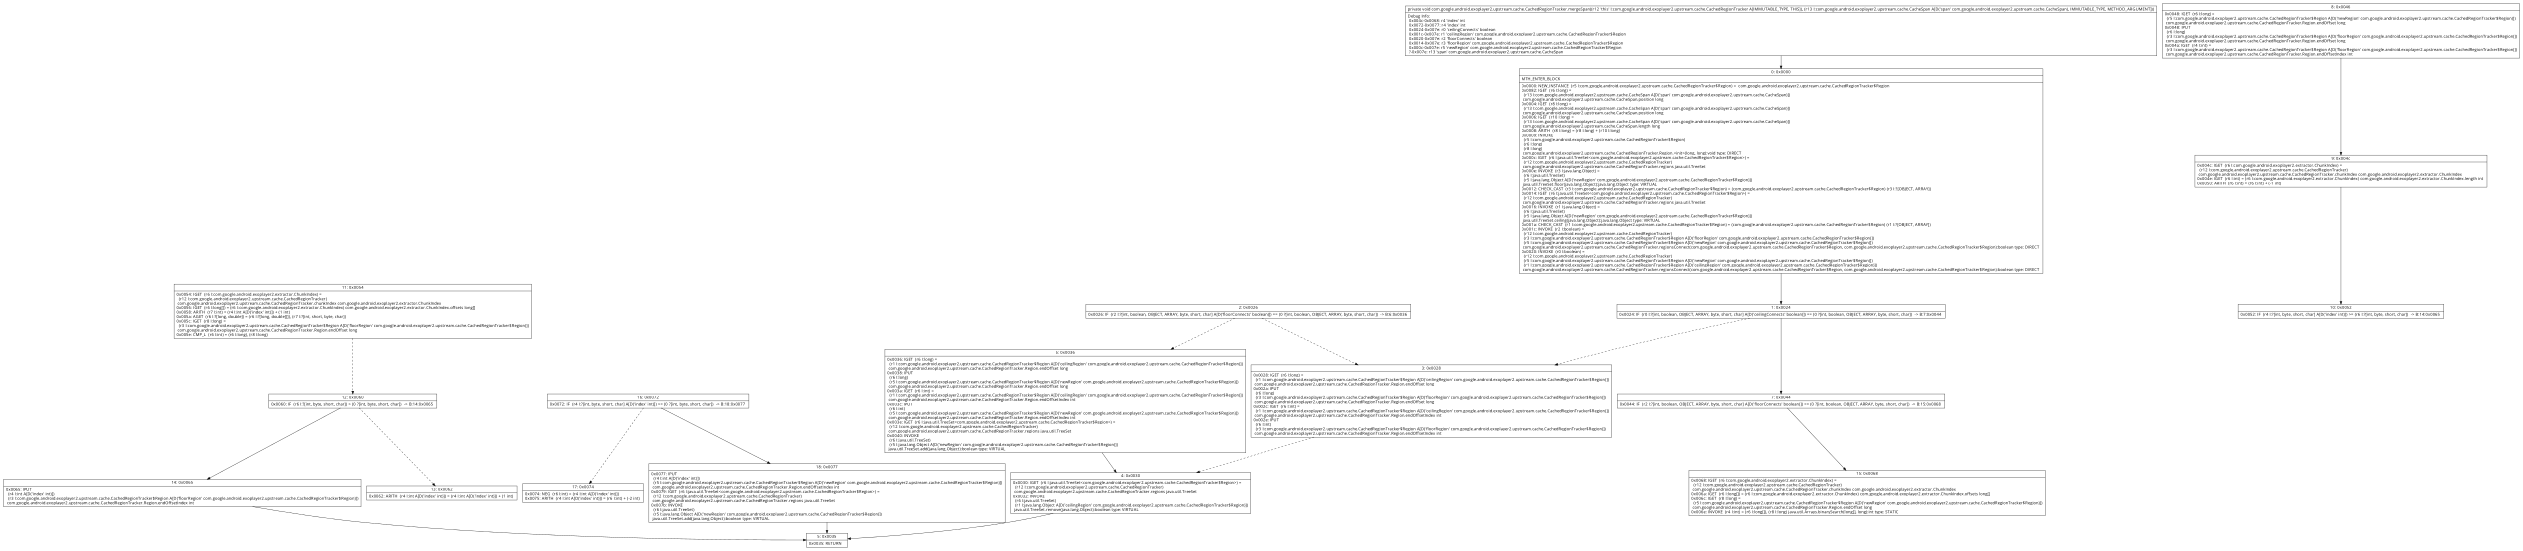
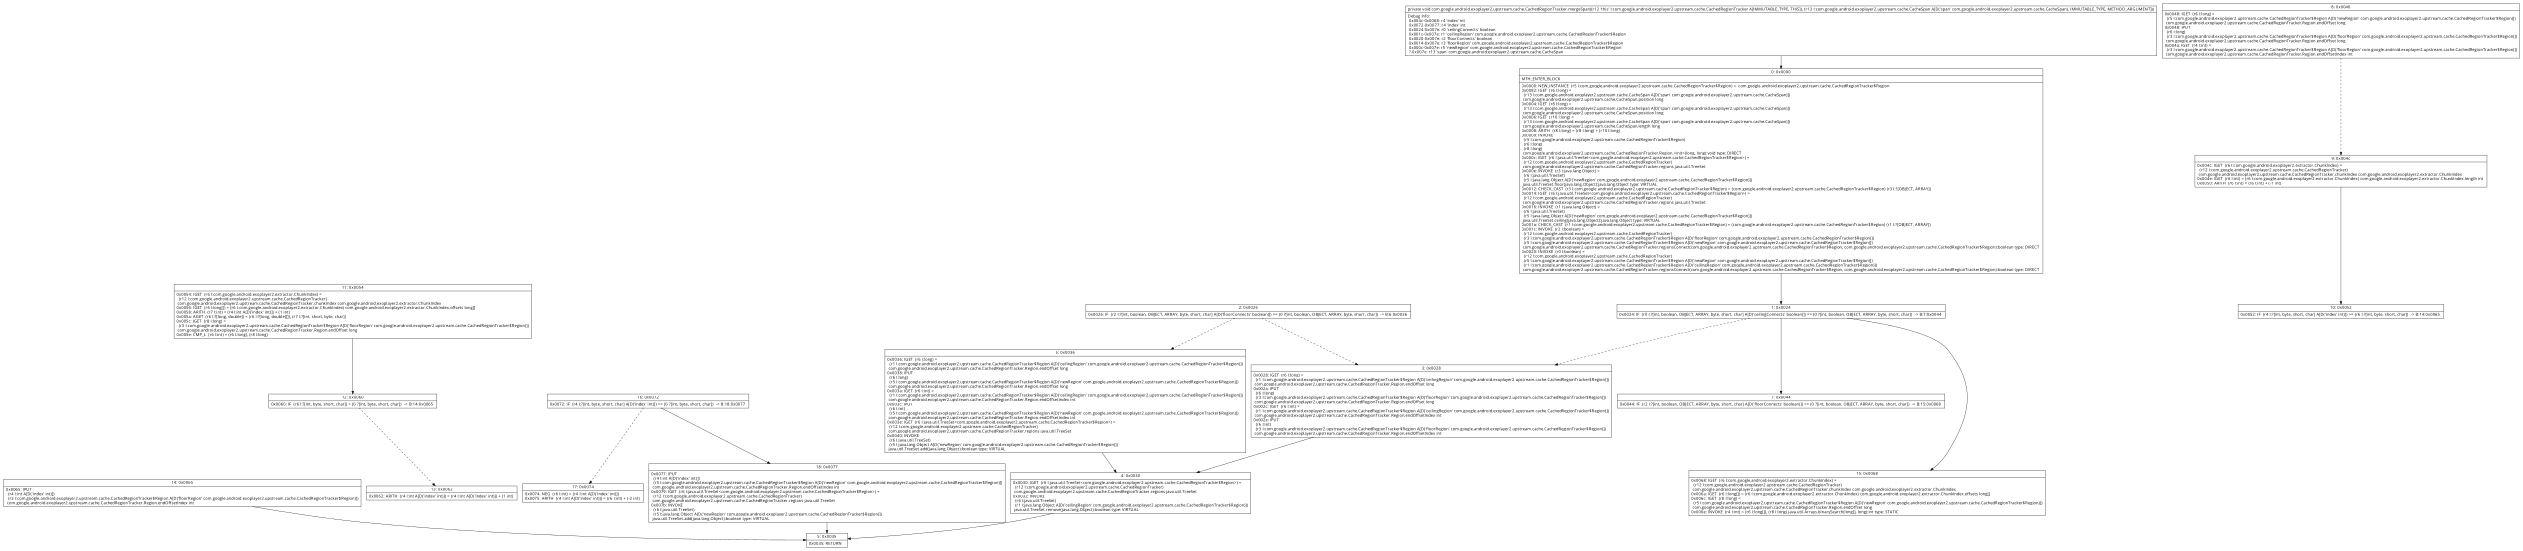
(2341, 105) -> (2341, 105)
(353, 365) -> (353, 365)
(1816, 438) -> (1955, 361)
(275, 443) -> none
(1257, 454) -> (1257, 454)
